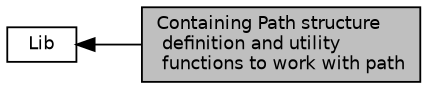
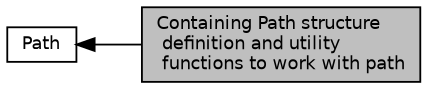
(42, 45) -> (42, 45)
